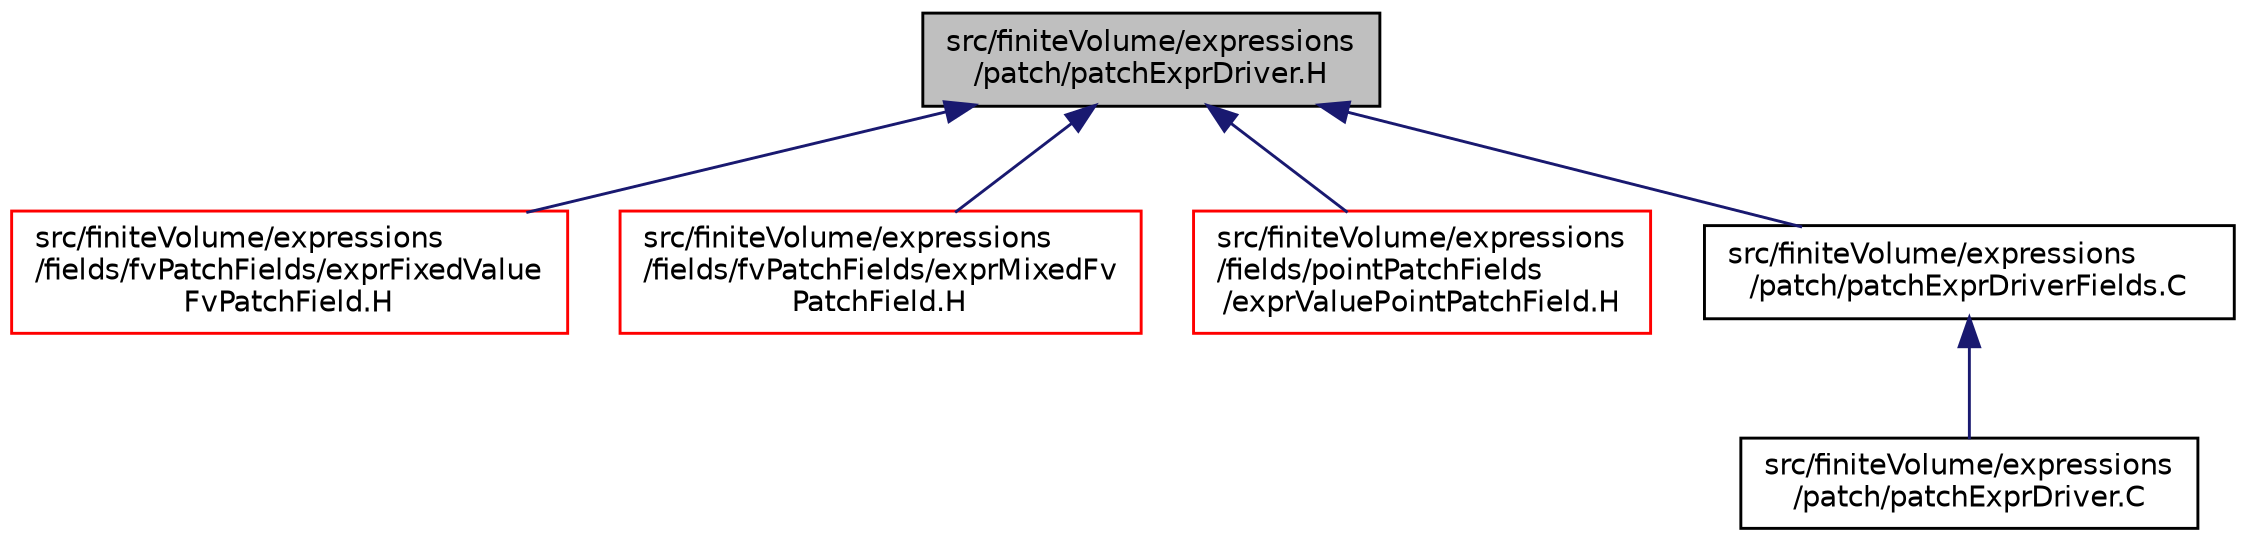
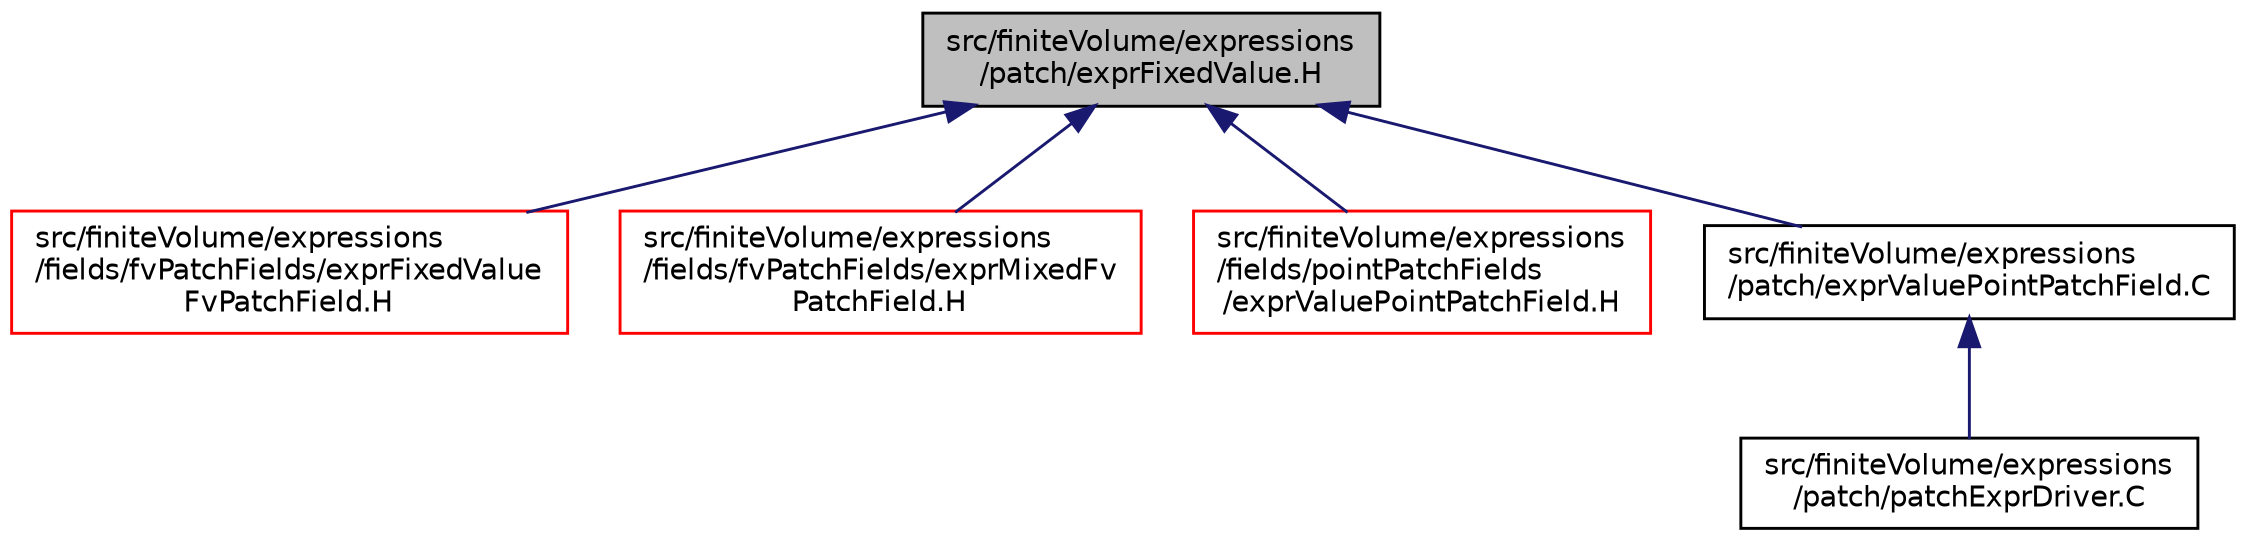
(1151, 60) -> (1151, 60)
(1969, 272) -> (1969, 272)
